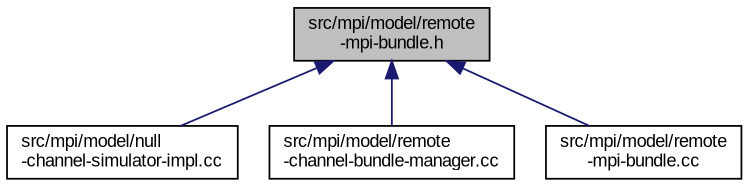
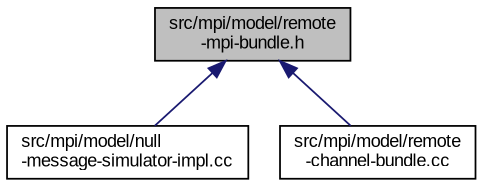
(122, 152) -> (128, 152)
(392, 152) -> none
(644, 152) -> (378, 152)
